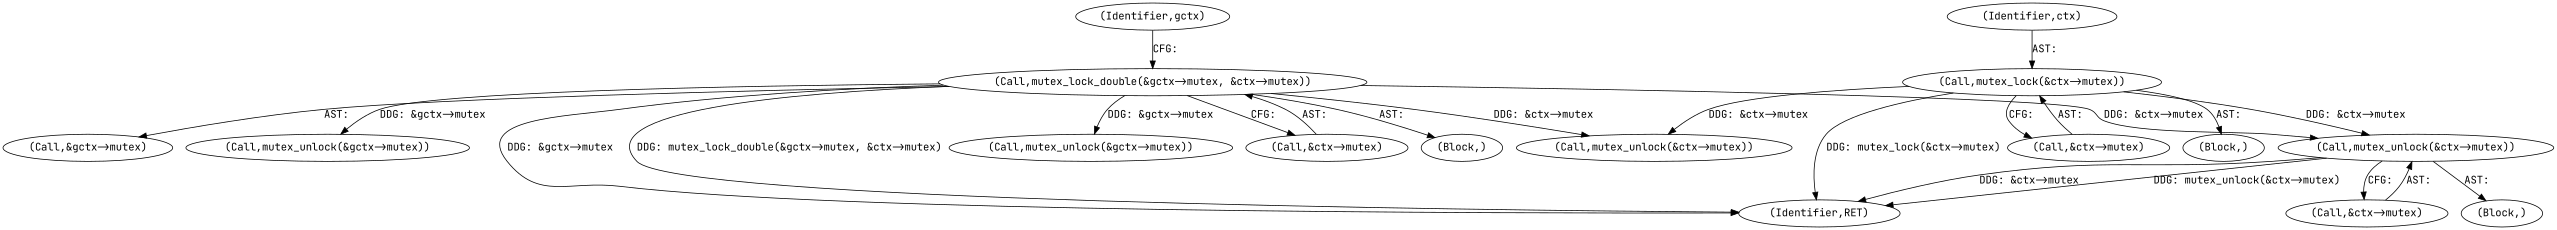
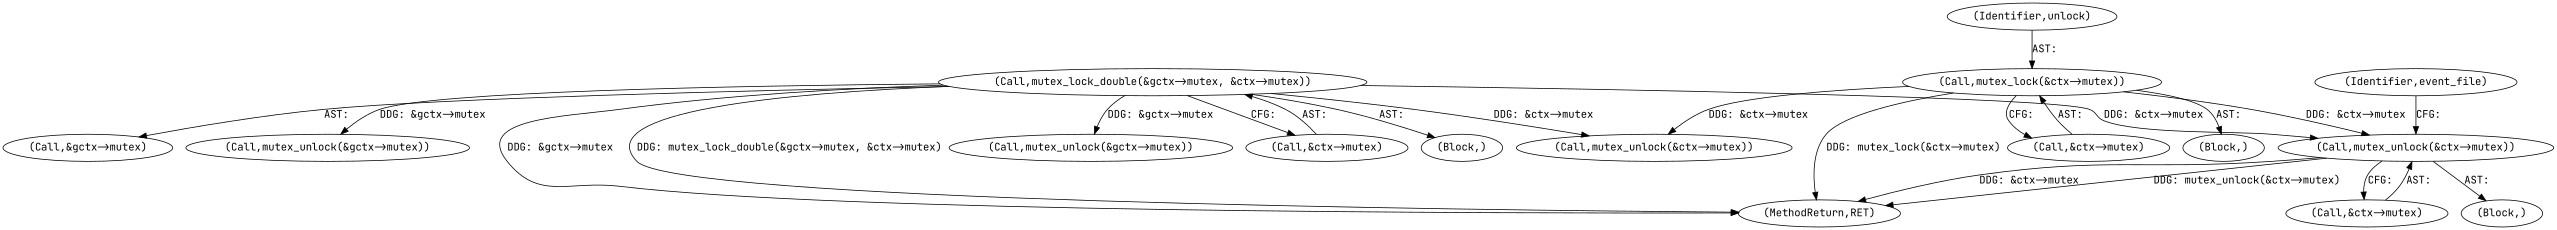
(1153, 17) -> none
(2032, 17) -> (2032, 17)
none -> (2416, 82)
(1819, 213) -> (1819, 213)
